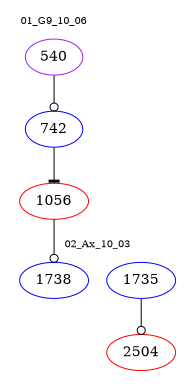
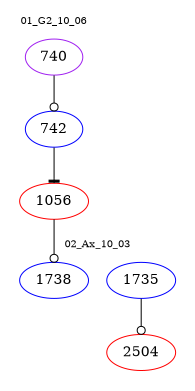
(54, 22) -> (54, 22)
(54, 57) -> (54, 57)
